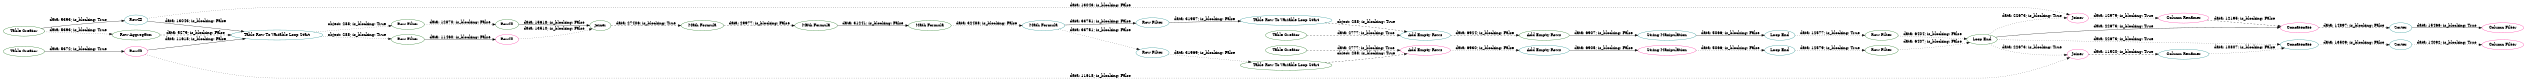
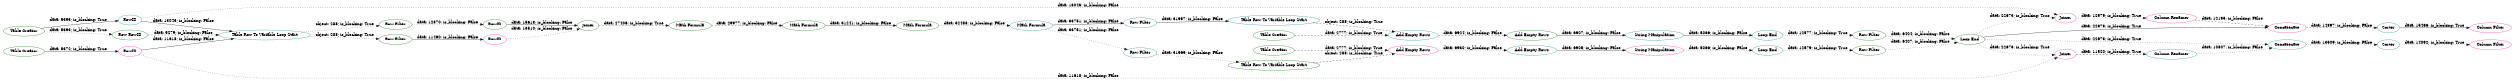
(136, 35) -> (130, 35)
